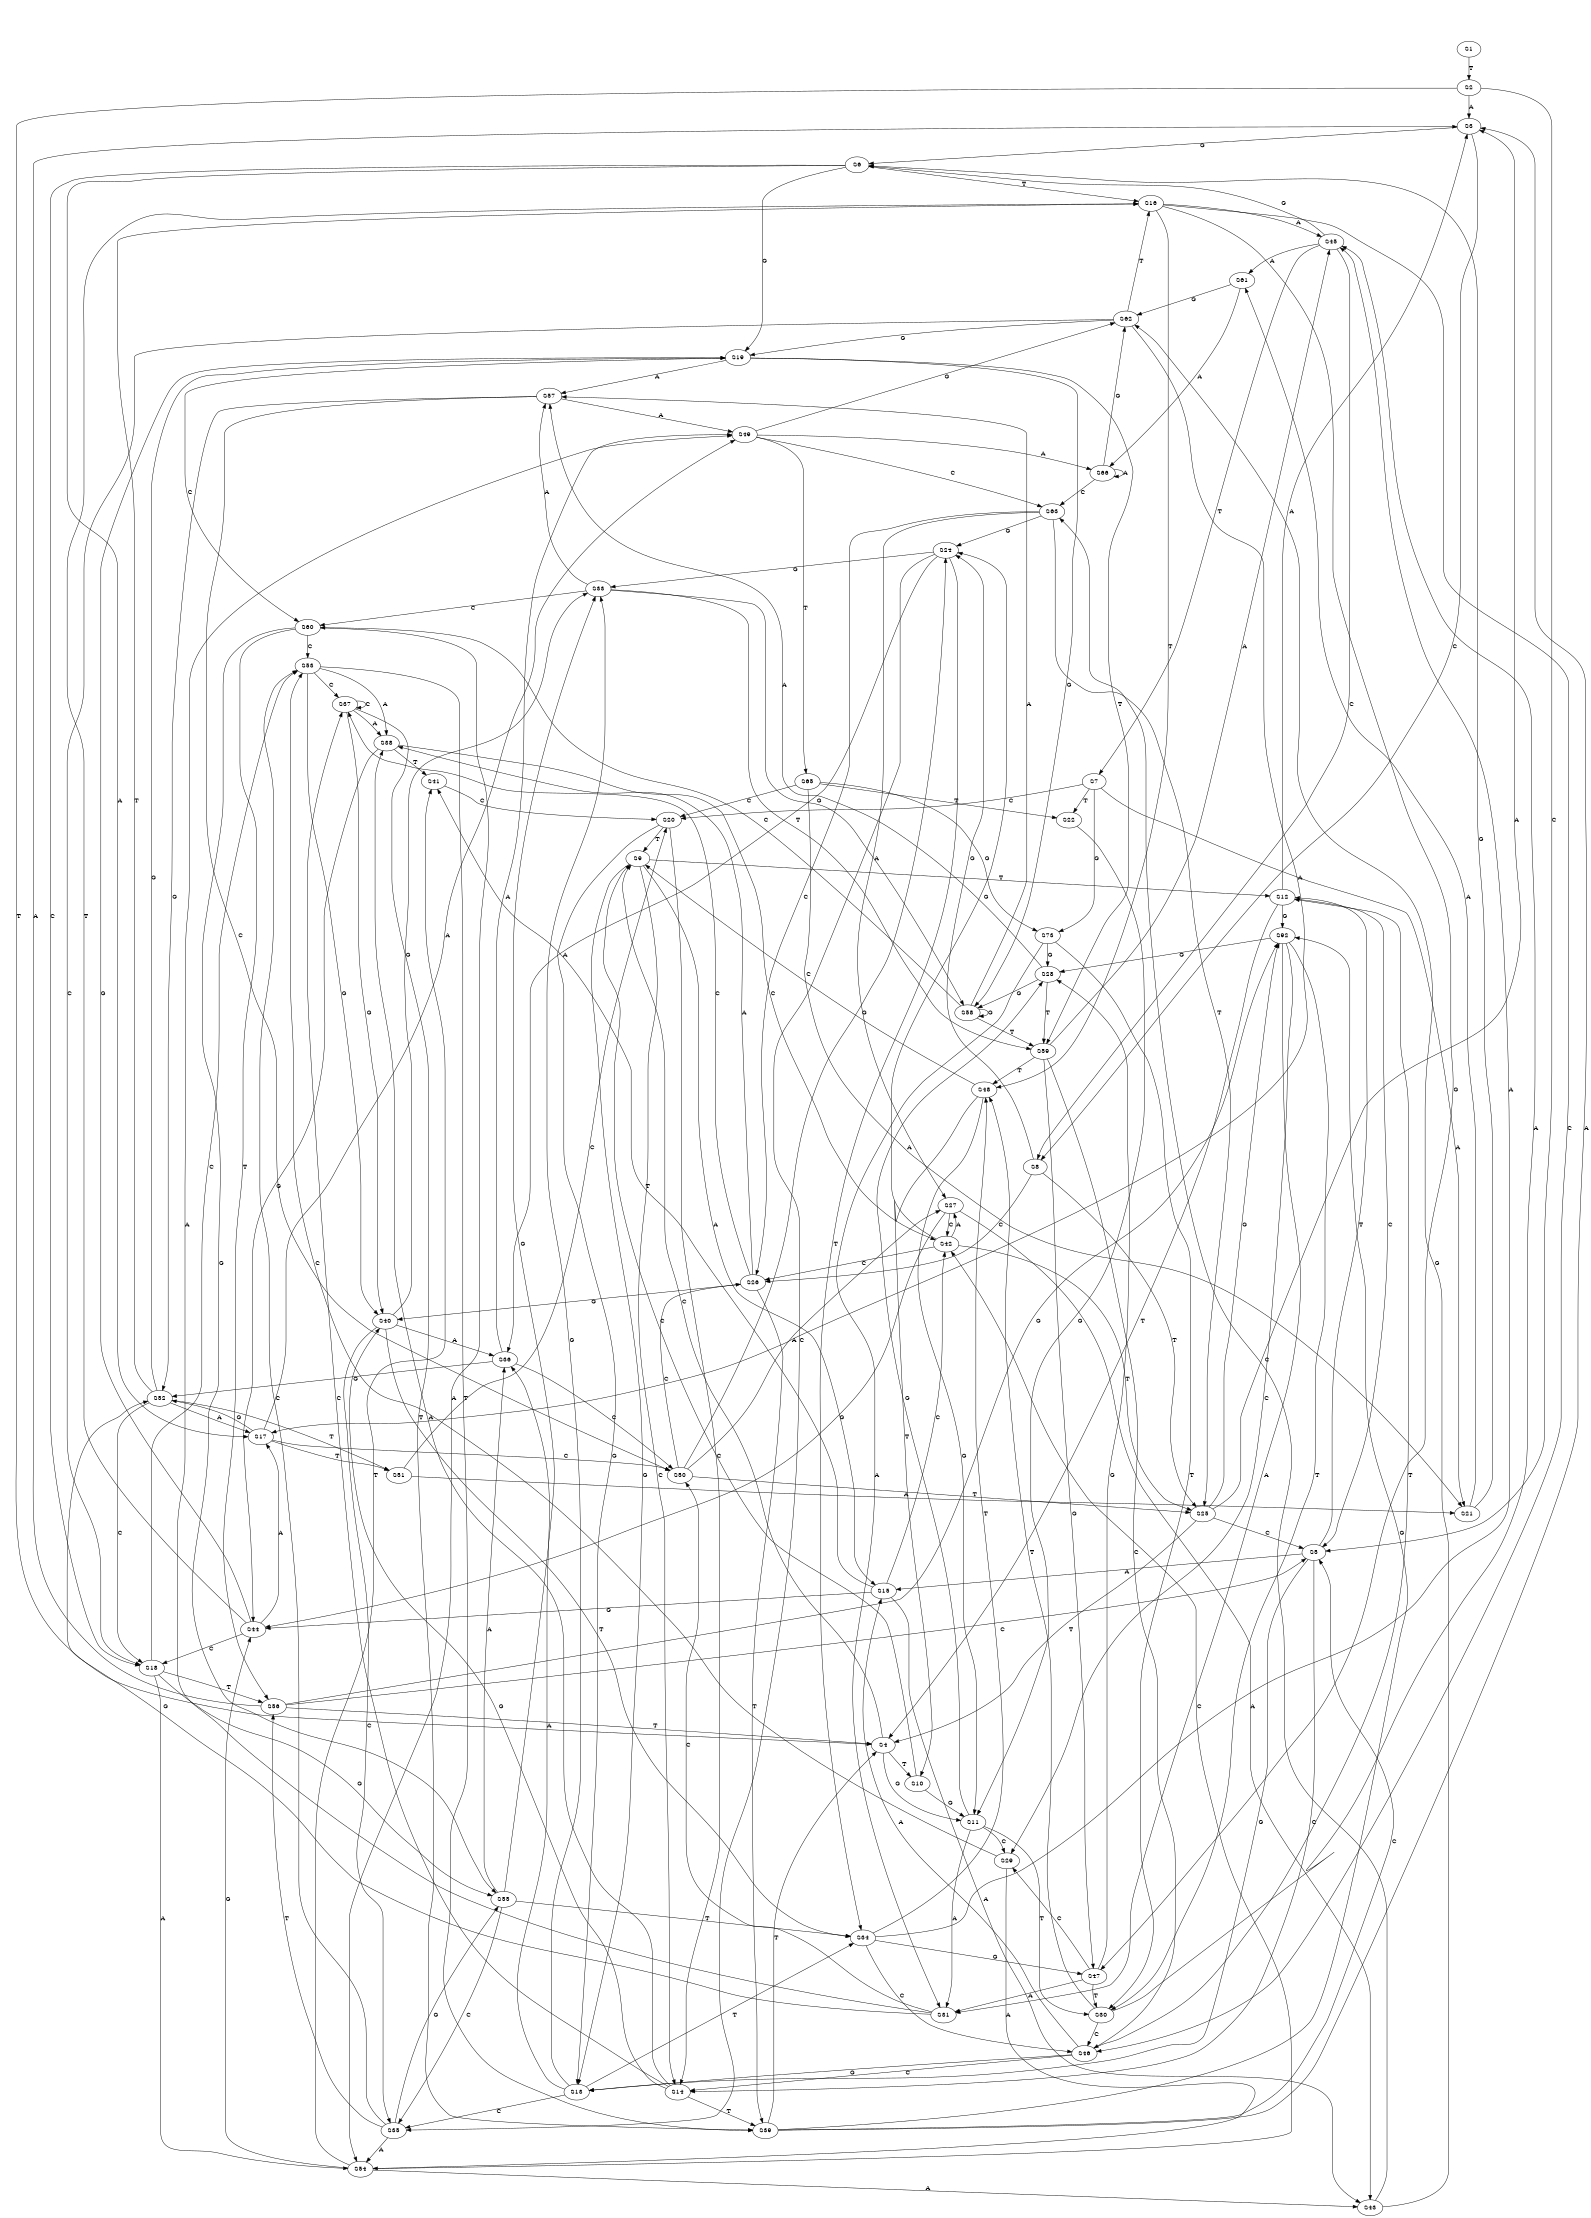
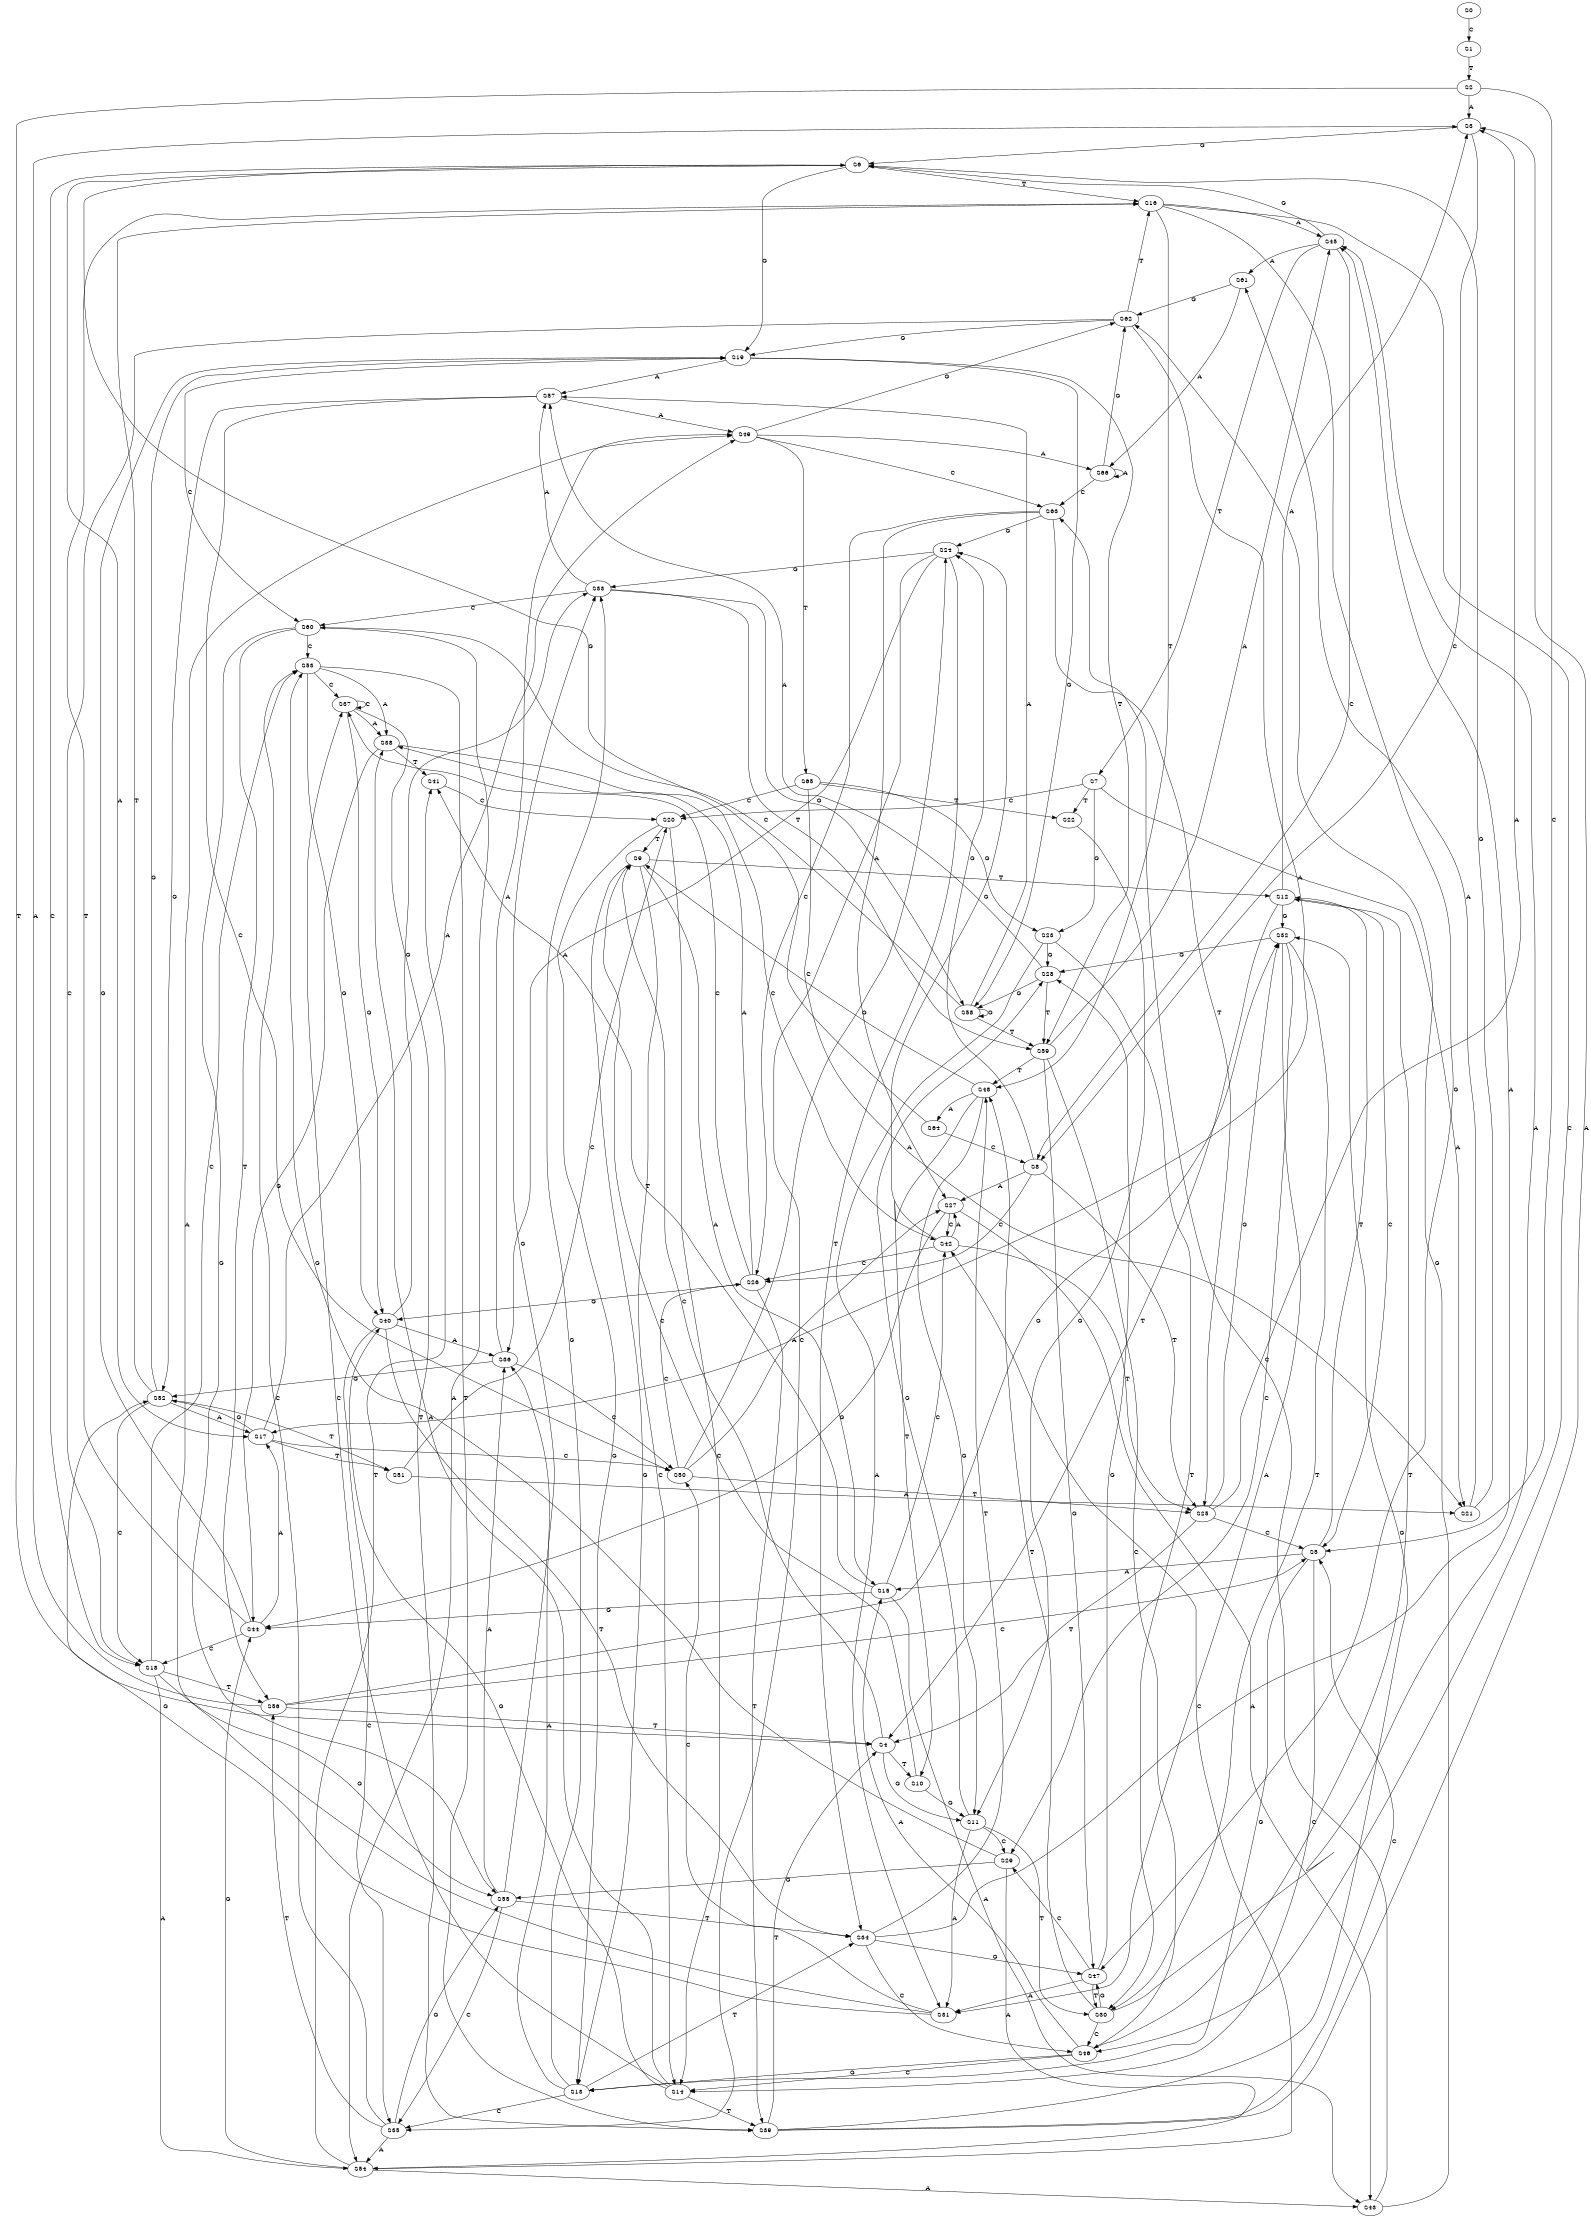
none -> (1469, 11)
(1048, 936) -> (1048, 936)
(1282, 936) -> (1282, 936)
none -> (934, 1128)
none -> (995, 1185)
(318, 1263) -> (318, 1263)
none -> (757, 1880)
none -> (1100, 1998)
